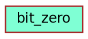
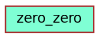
(44, 19) -> (50, 19)
